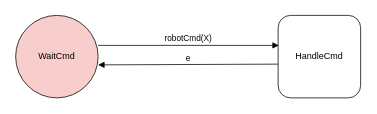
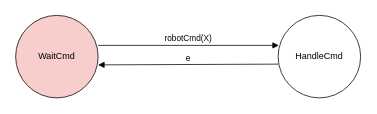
(319, 57) -> (319, 57)
